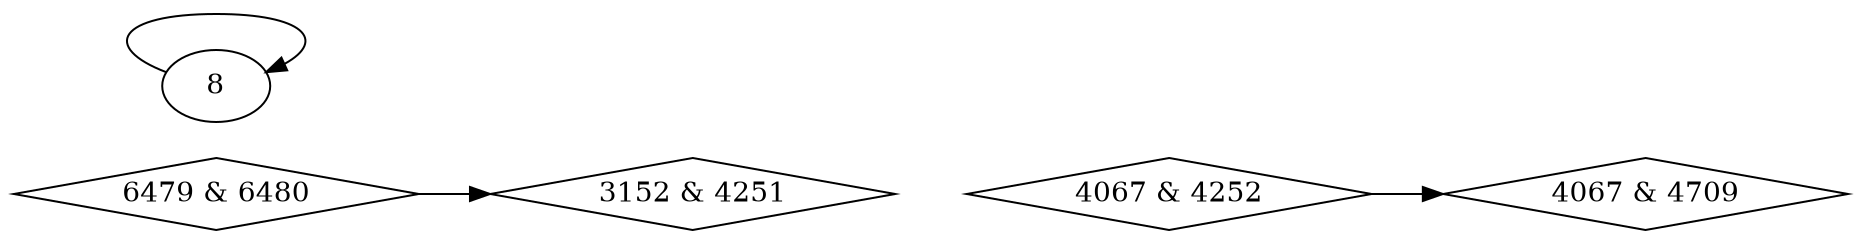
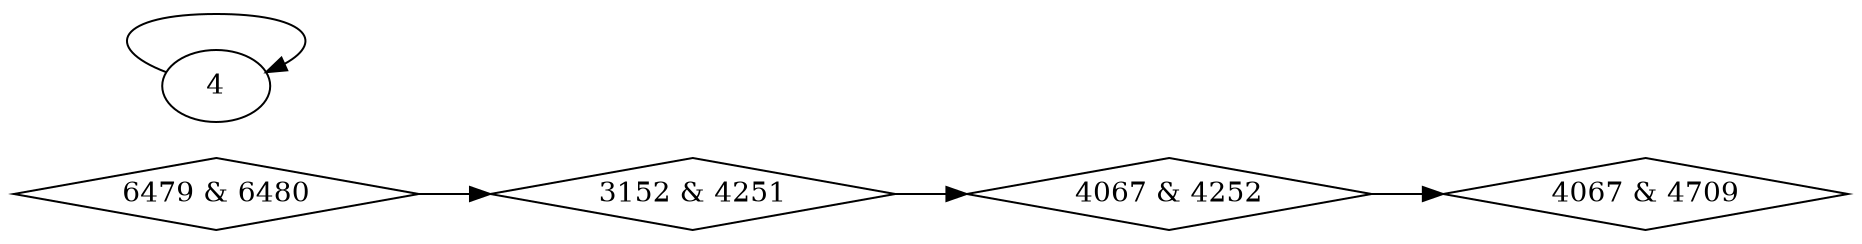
(216, 86) -> (216, 86)
none -> (921, 194)
